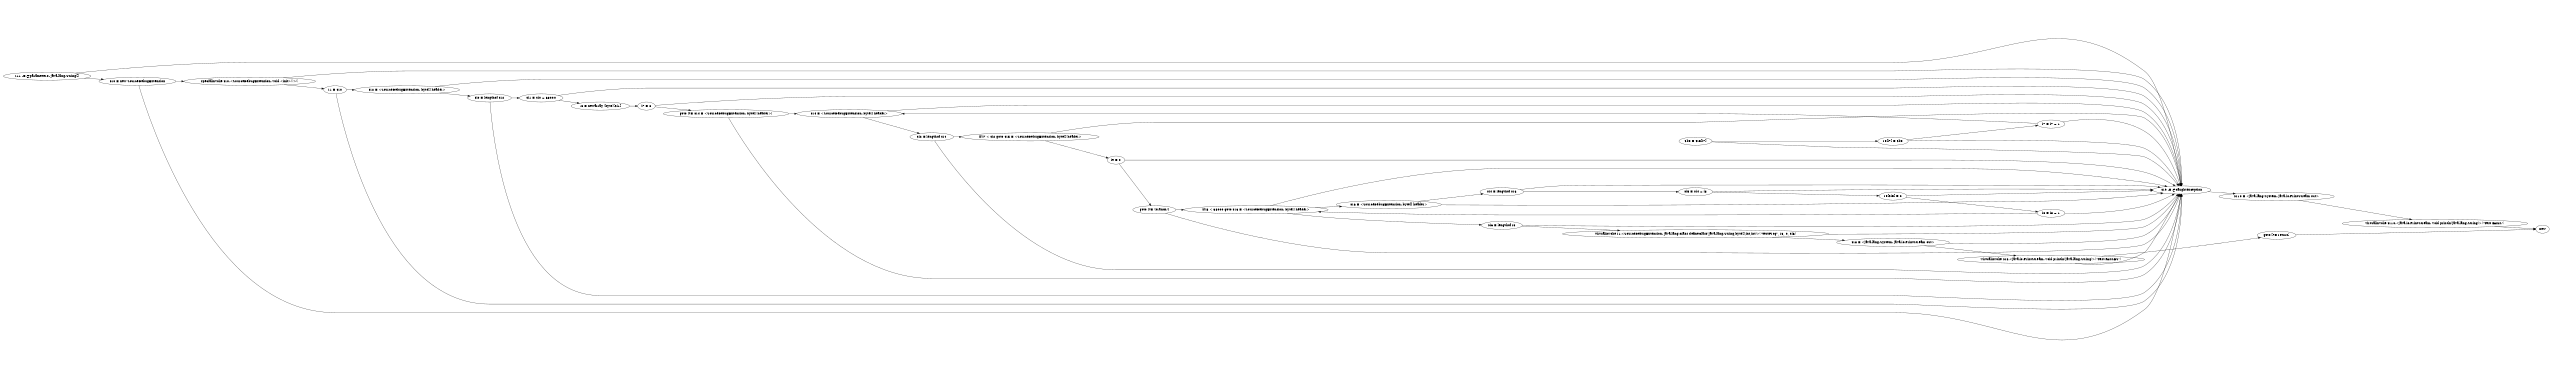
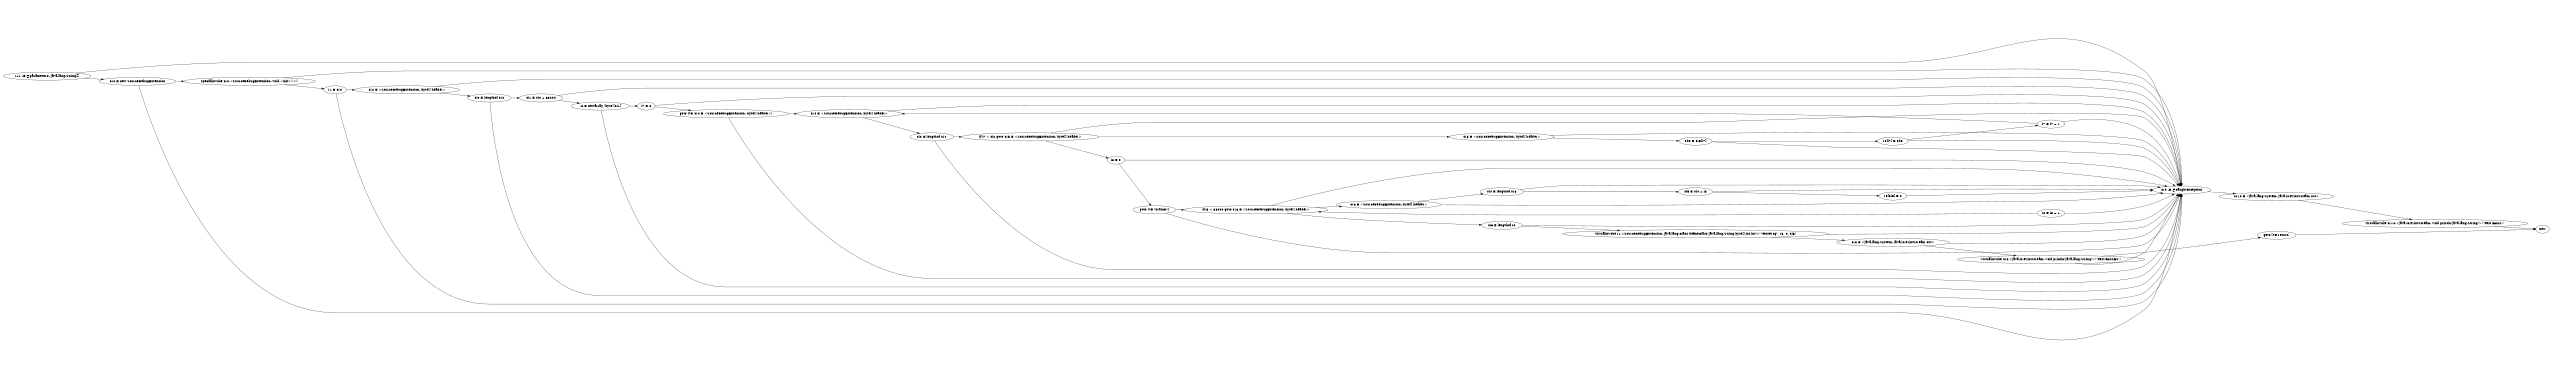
none -> (1502, 137)
(1116, 160) -> (1116, 160)
(1971, 204) -> none
none -> (1368, 287)
